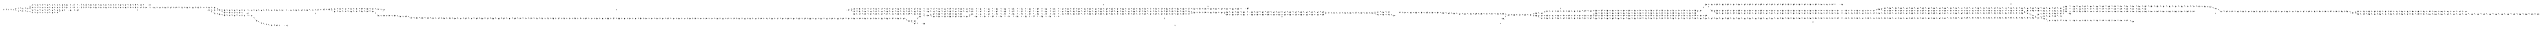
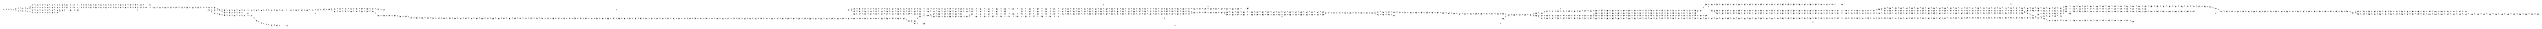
(1013, 12) -> none
none -> (1394, 12)
